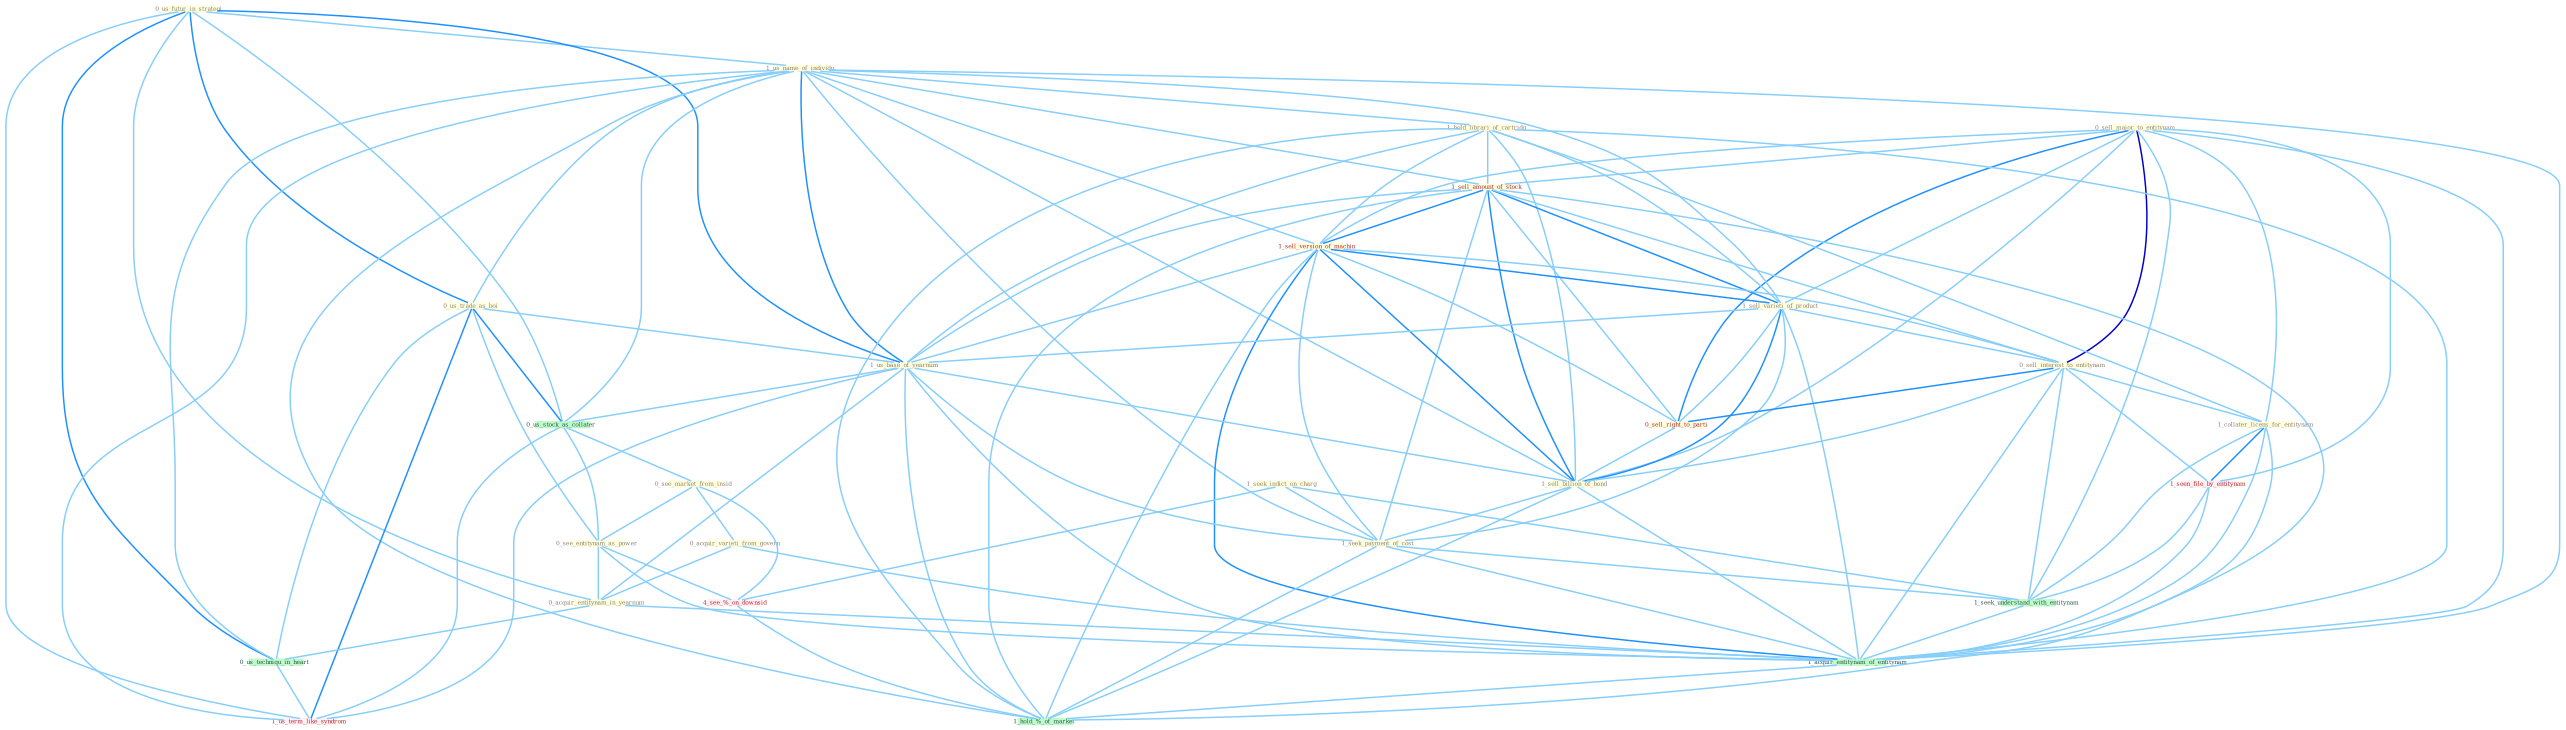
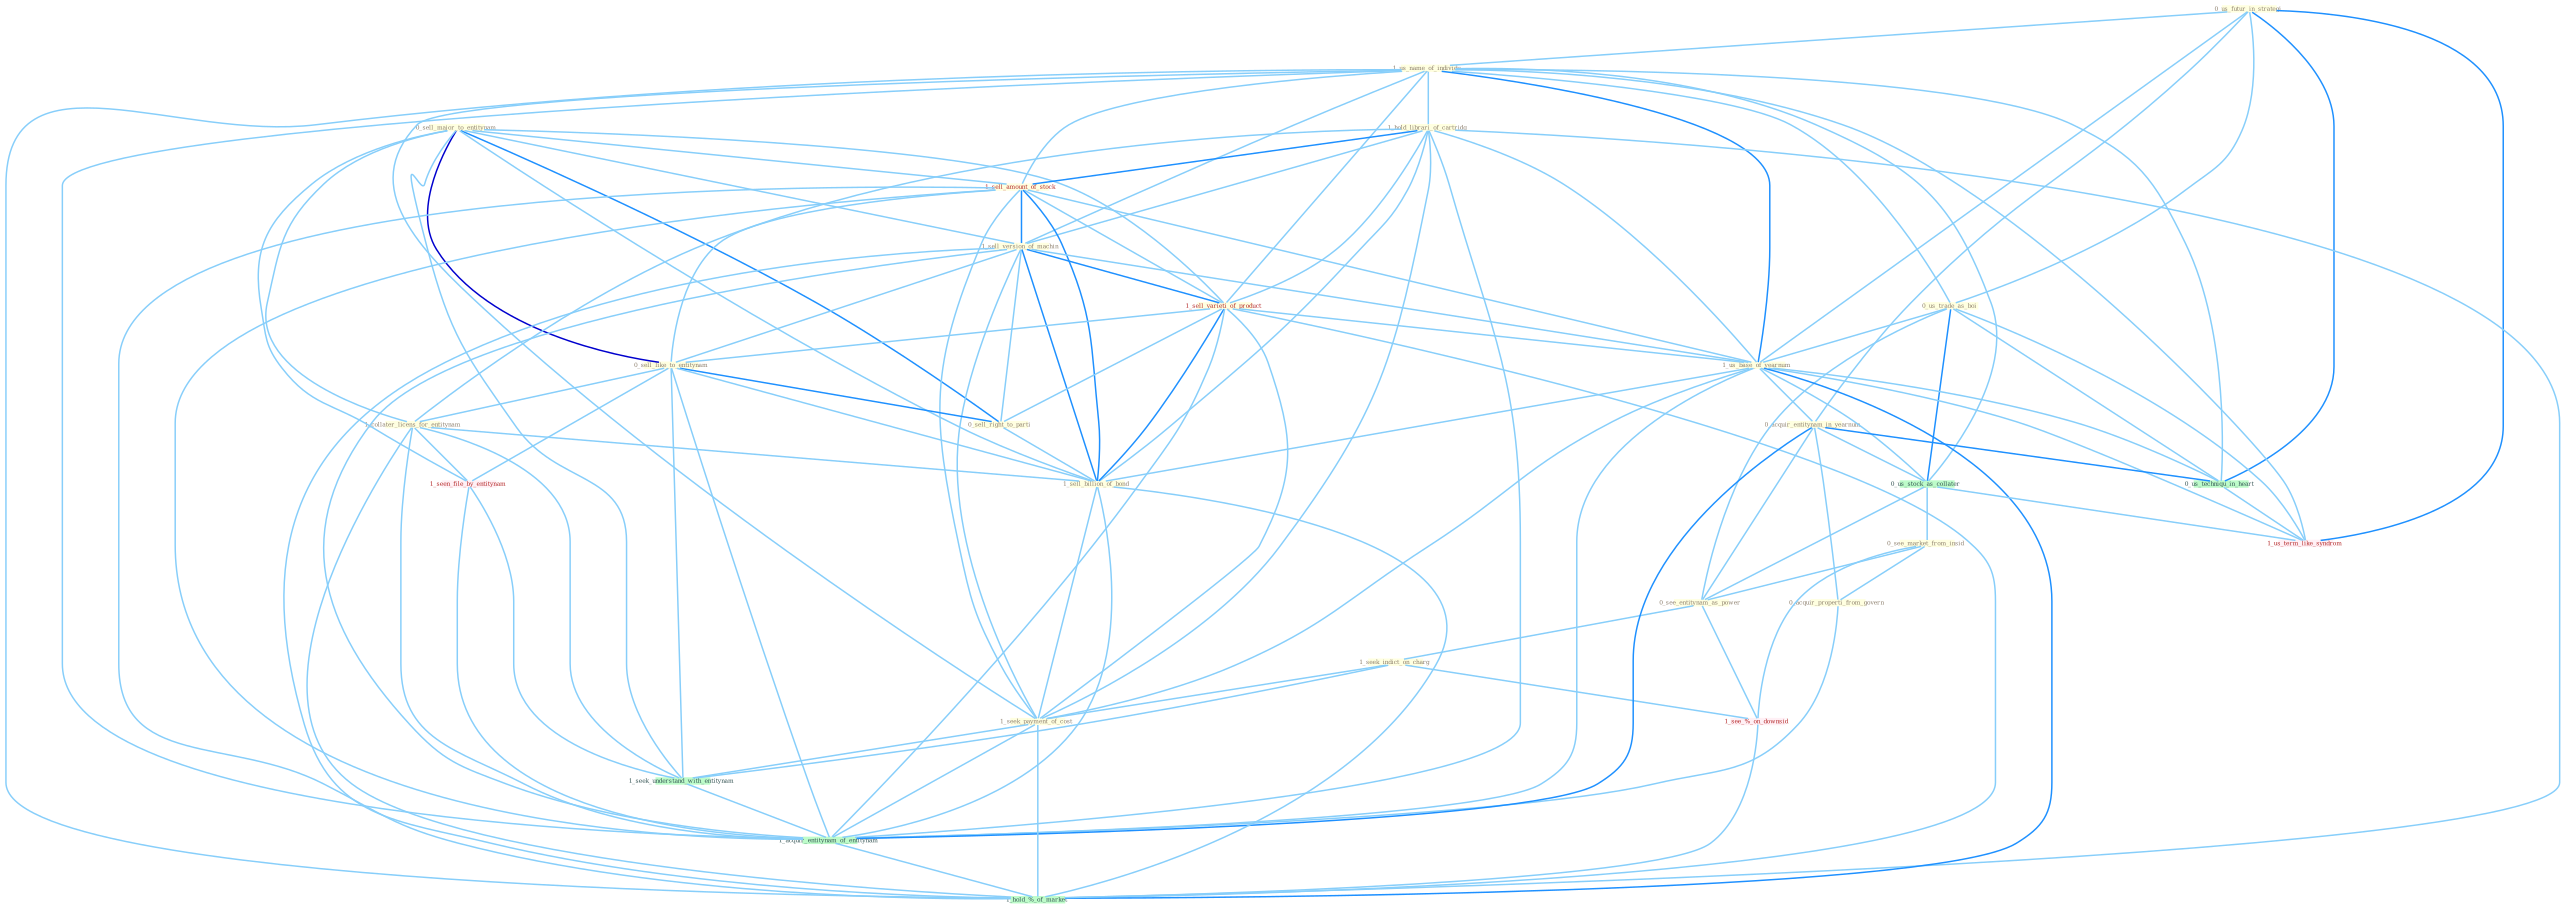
(641, 69) -> (1992, 196)
(1488, 157) -> (1254, 153)
(412, 188) -> (1871, 454)
(294, 201) -> (2173, 199)
(1318, 246) -> (1021, 246)
(1635, 246) -> (1123, 246)
(1150, 256) -> (755, 454)
(1583, 306) -> none
(1782, 306) -> (1225, 306)
(2064, 365) -> (671, 365)
none -> (2001, 404)
(6, 417) -> (2503, 253)
(1678, 425) -> (1001, 425)
(2238, 454) -> (441, 454)
none -> (1324, 483)
(391, 514) -> (2148, 400)
(2503, 535) -> none
(735, 543) -> (1838, 603)
(922, 547) -> (1986, 852)
(735, 603) -> (1758, 722)
(1360, 603) -> (348, 460)
(1168, 630) -> (1595, 785)
(437, 632) -> (2018, 454)
(1144, 641) -> (1549, 632)
none -> (1995, 745)
